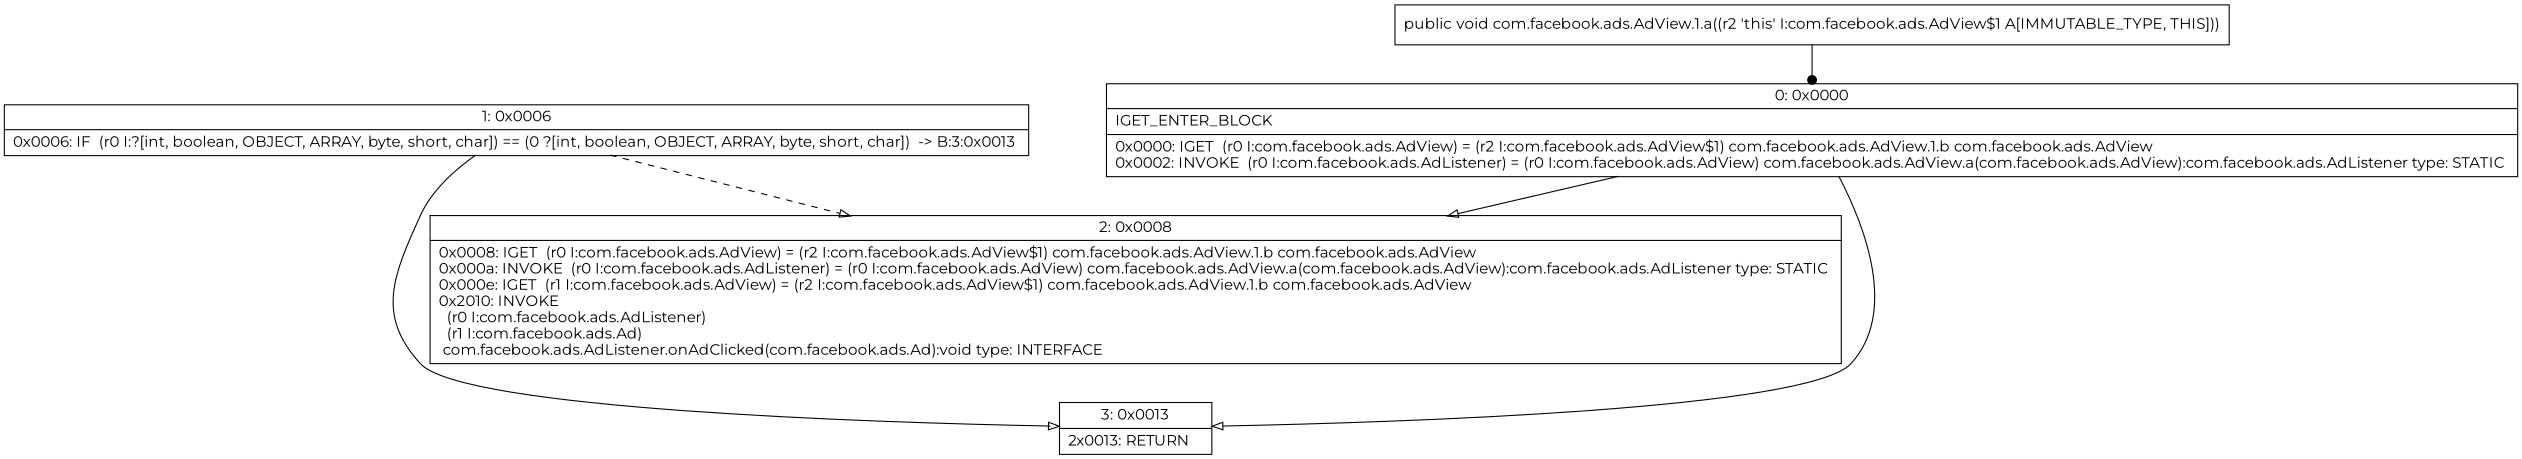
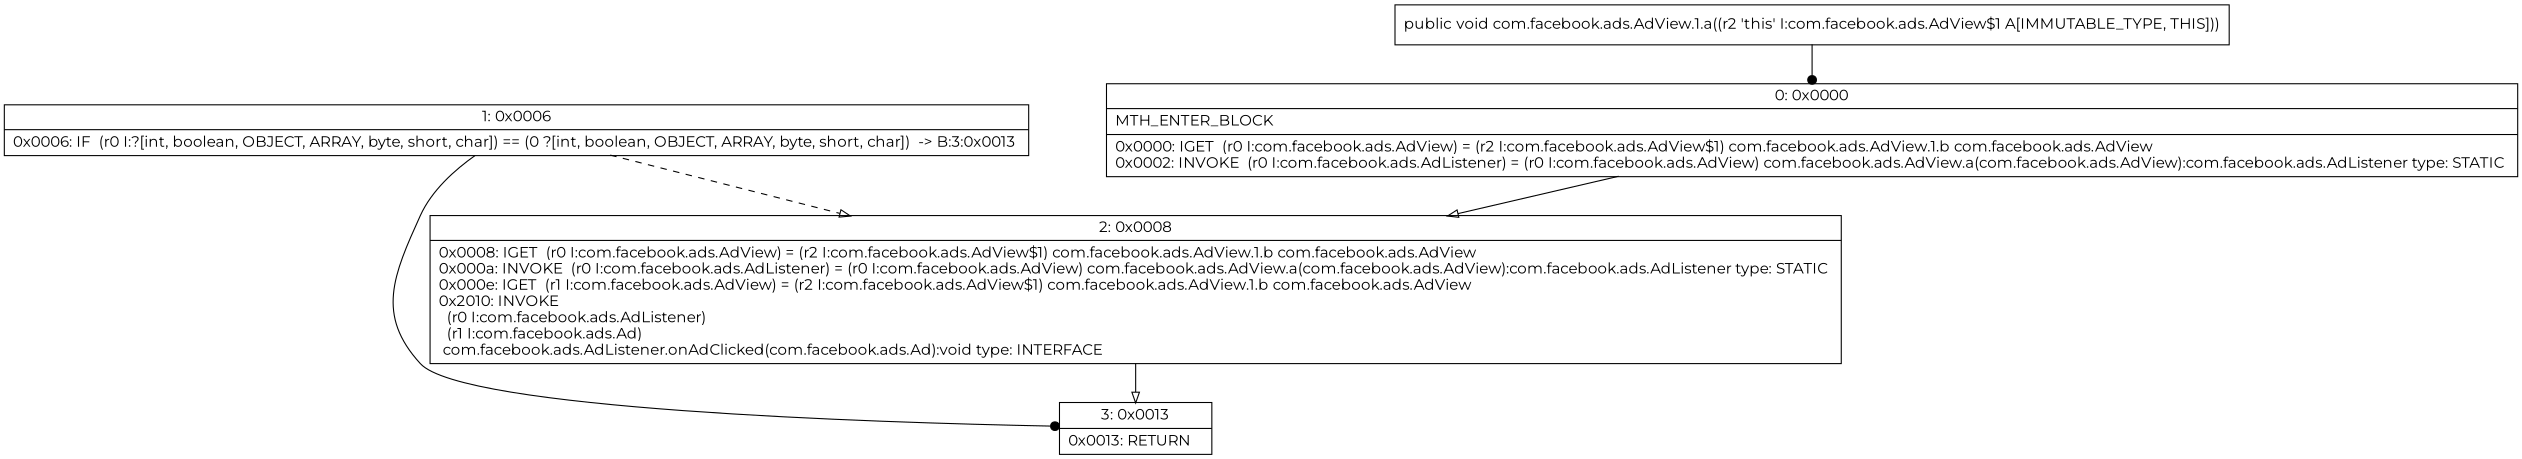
(1194, 121) -> (1195, 121)
(611, 404) -> (611, 404)
(1639, 406) -> (1136, 378)
(1135, 441) -> (1136, 441)
